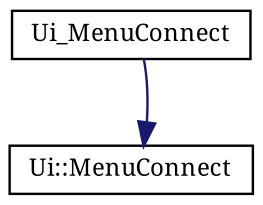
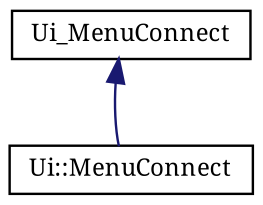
(147, 90) -> (115, 115)
